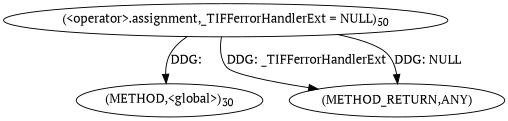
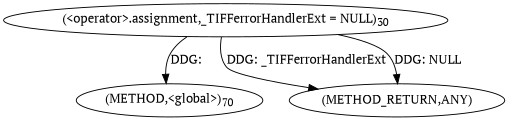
(383, 19) -> (383, 19)
(228, 99) -> (228, 99)
